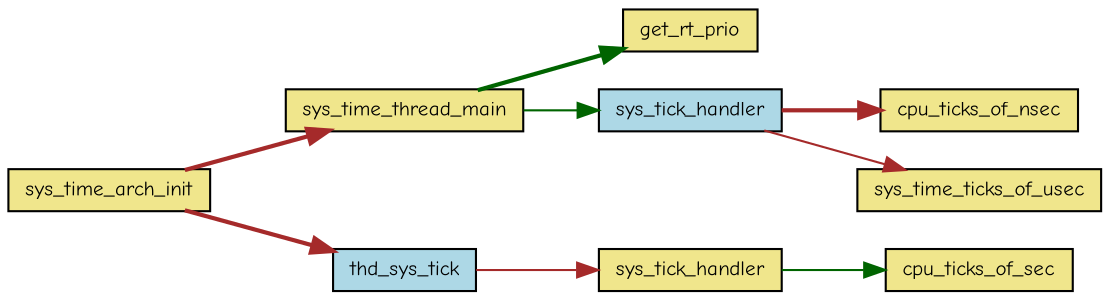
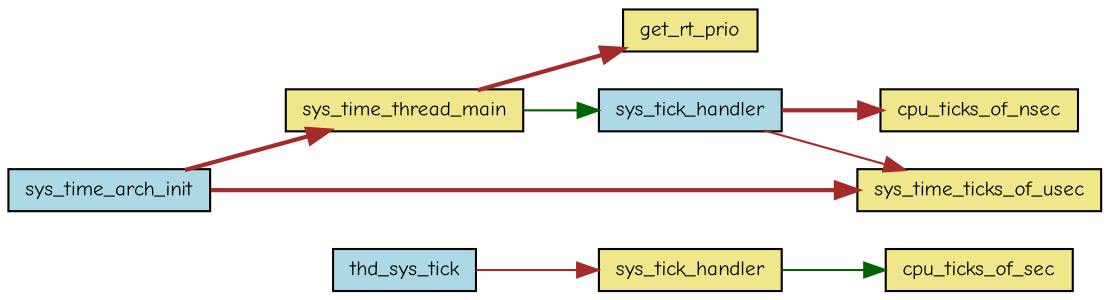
(540, 73) -> (540, 73)
(109, 190) -> (109, 190)
(249, 228) -> (523, 190)
